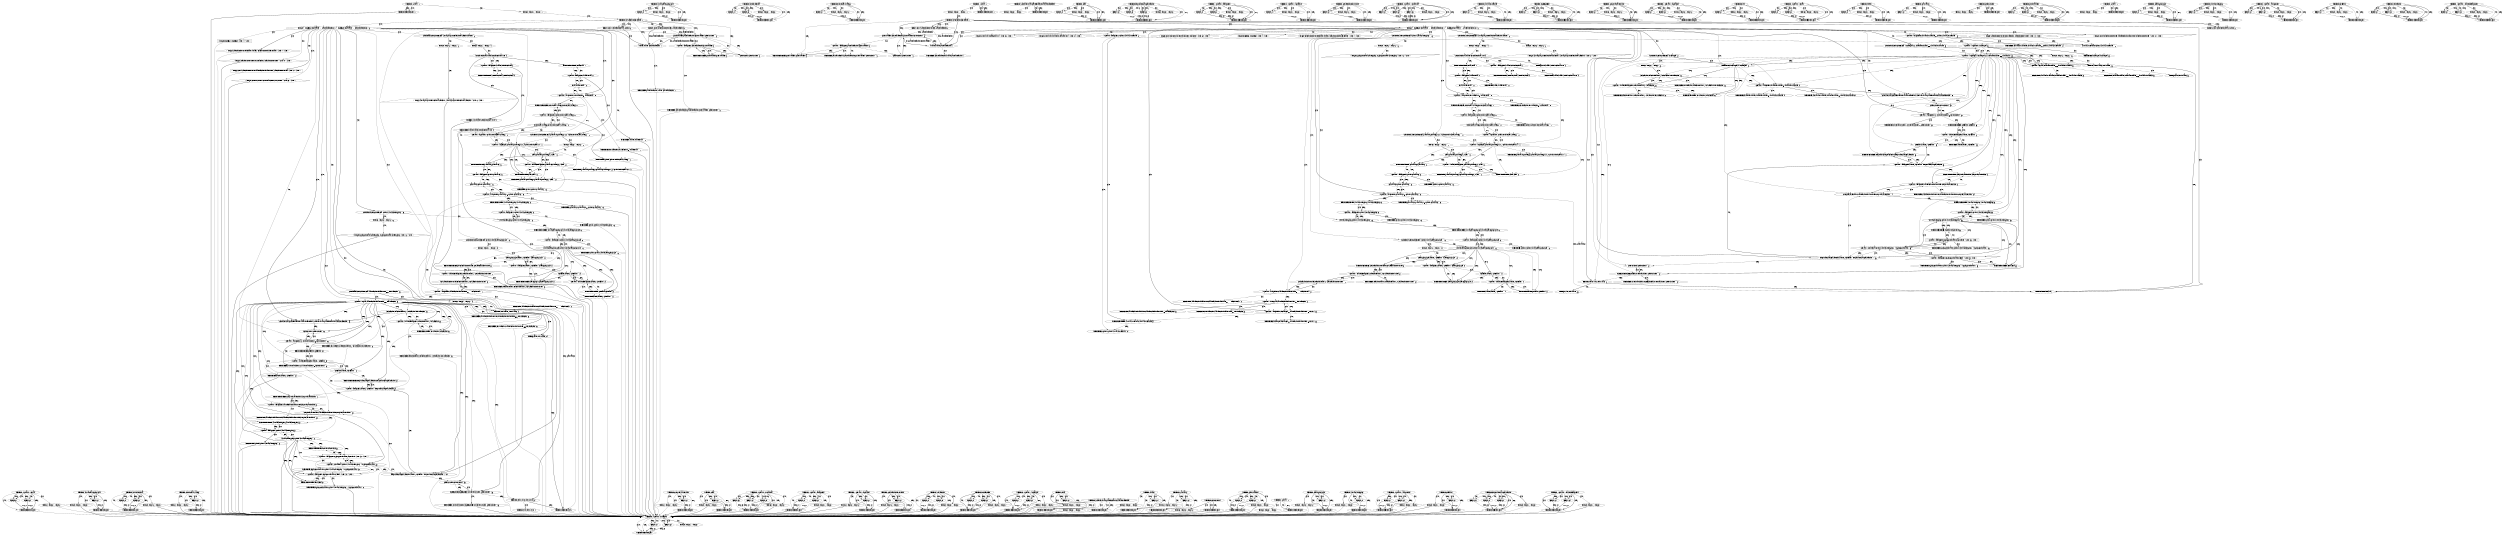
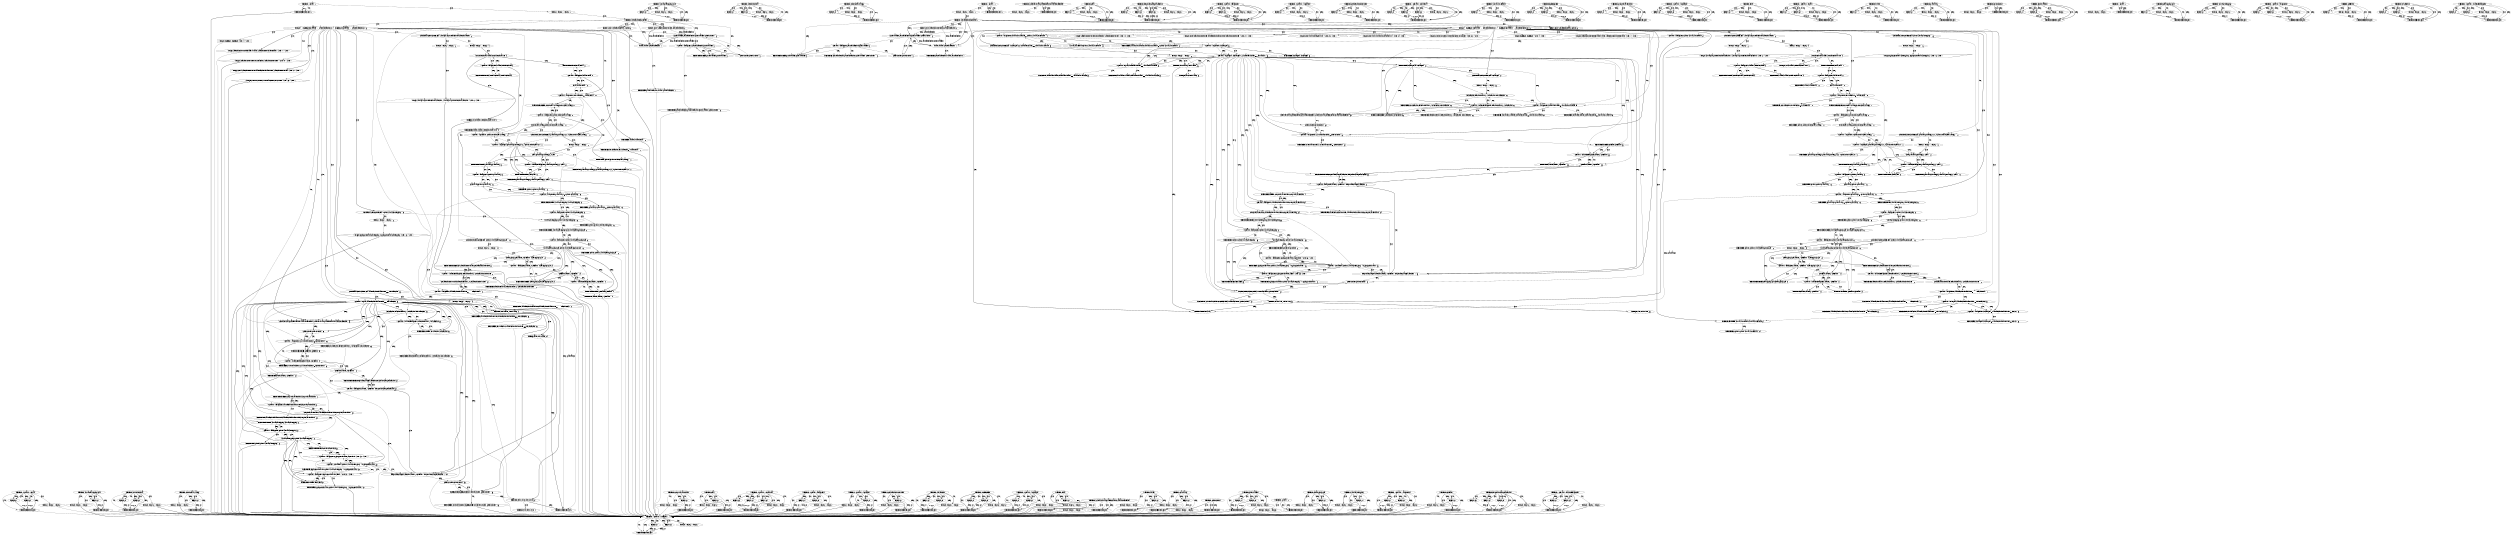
(1699, 61) -> (1452, 70)
(1102, 182) -> none
